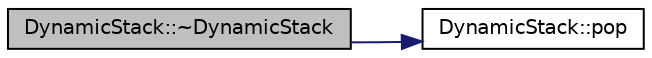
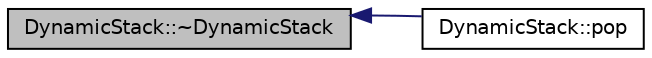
(376, 42) -> (397, 16)
